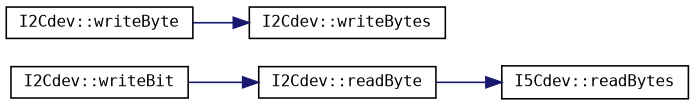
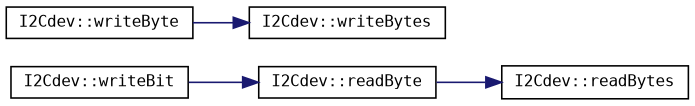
(595, 82) -> (595, 82)
